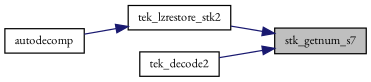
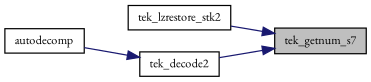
(100, 31) -> (106, 51)
(320, 41) -> (320, 41)
